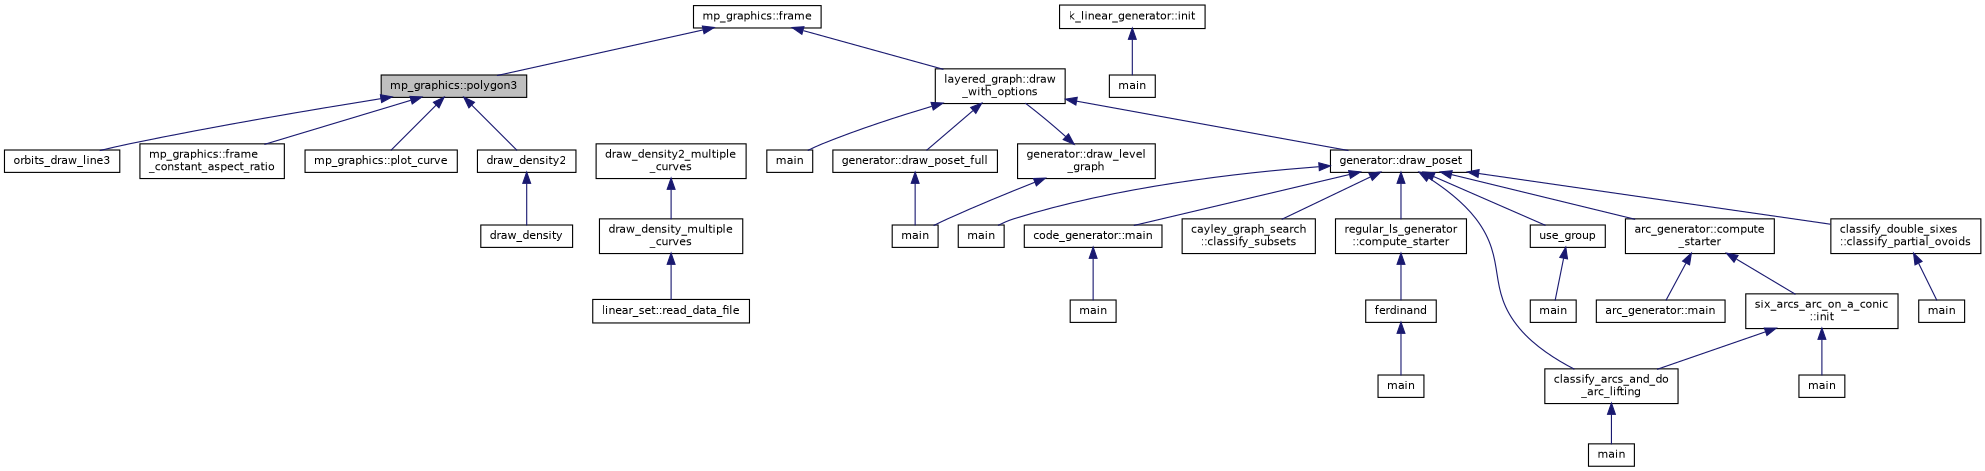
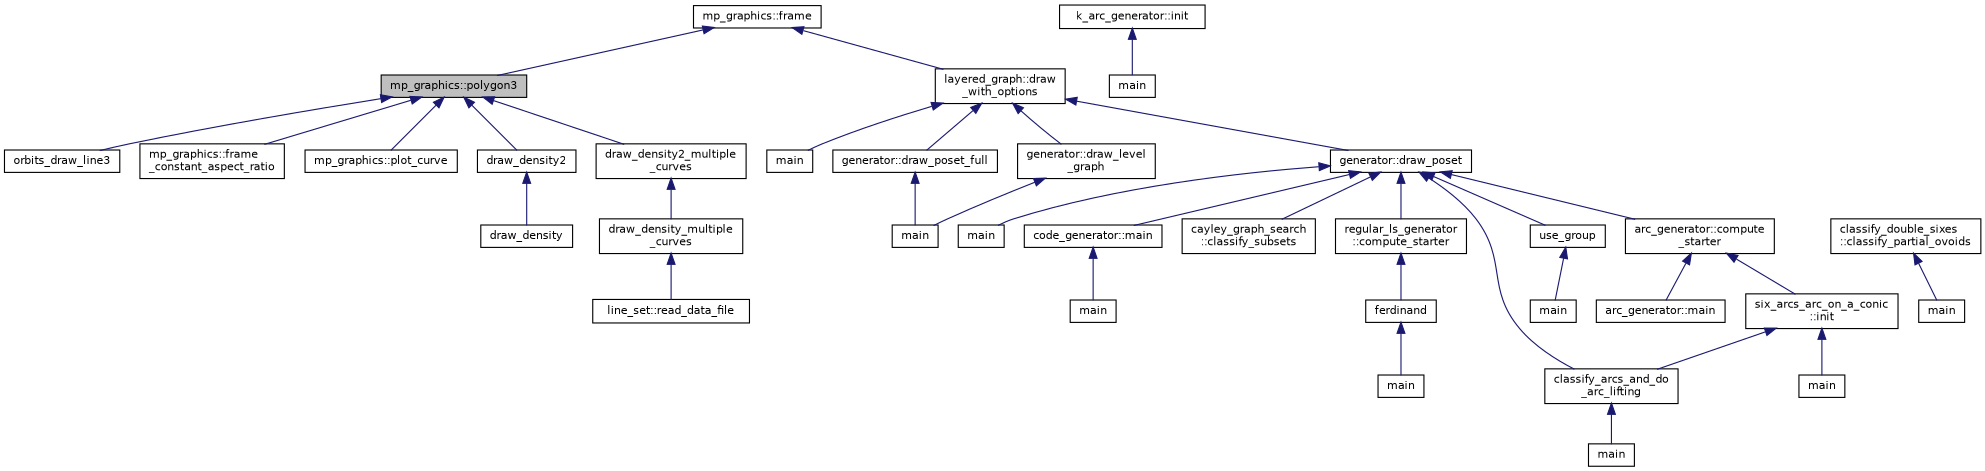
(1132, 17) -> (1132, 17)
(1046, 120) -> (1041, 128)
none -> (559, 122)
(1655, 199) -> none
(671, 311) -> (671, 311)
